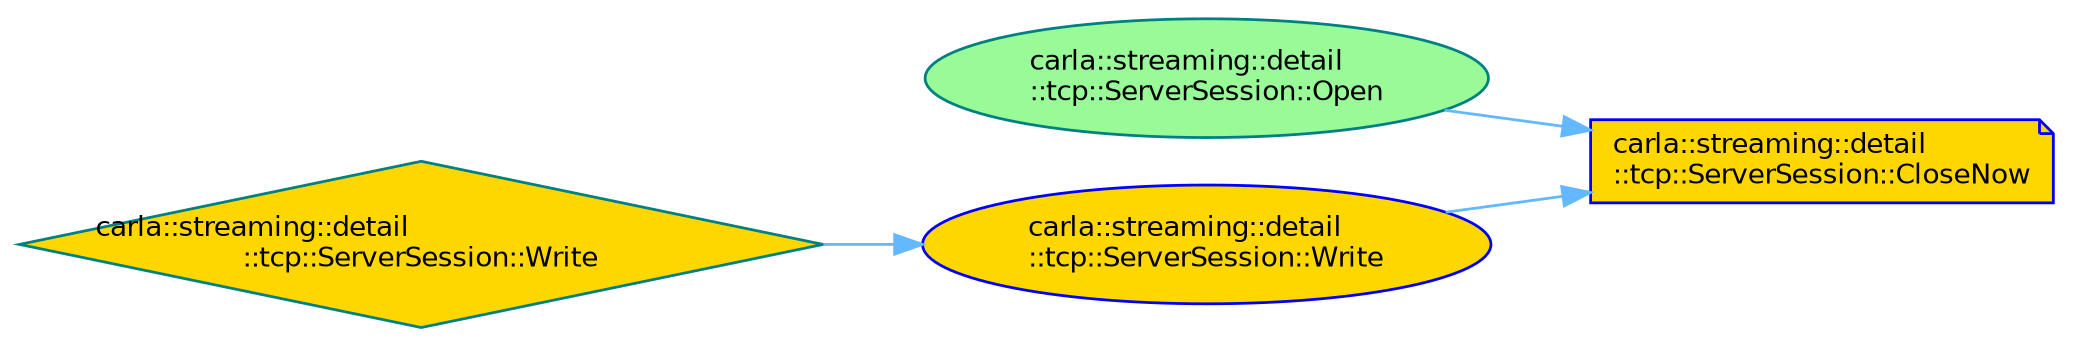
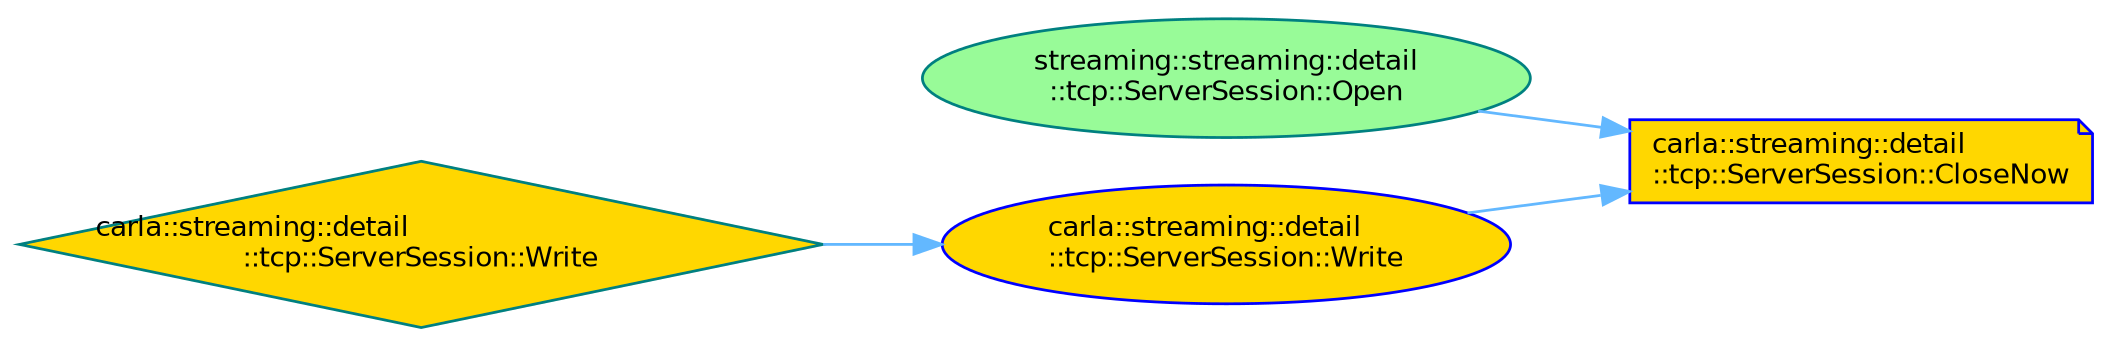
(1207, 78) -> (1226, 78)
